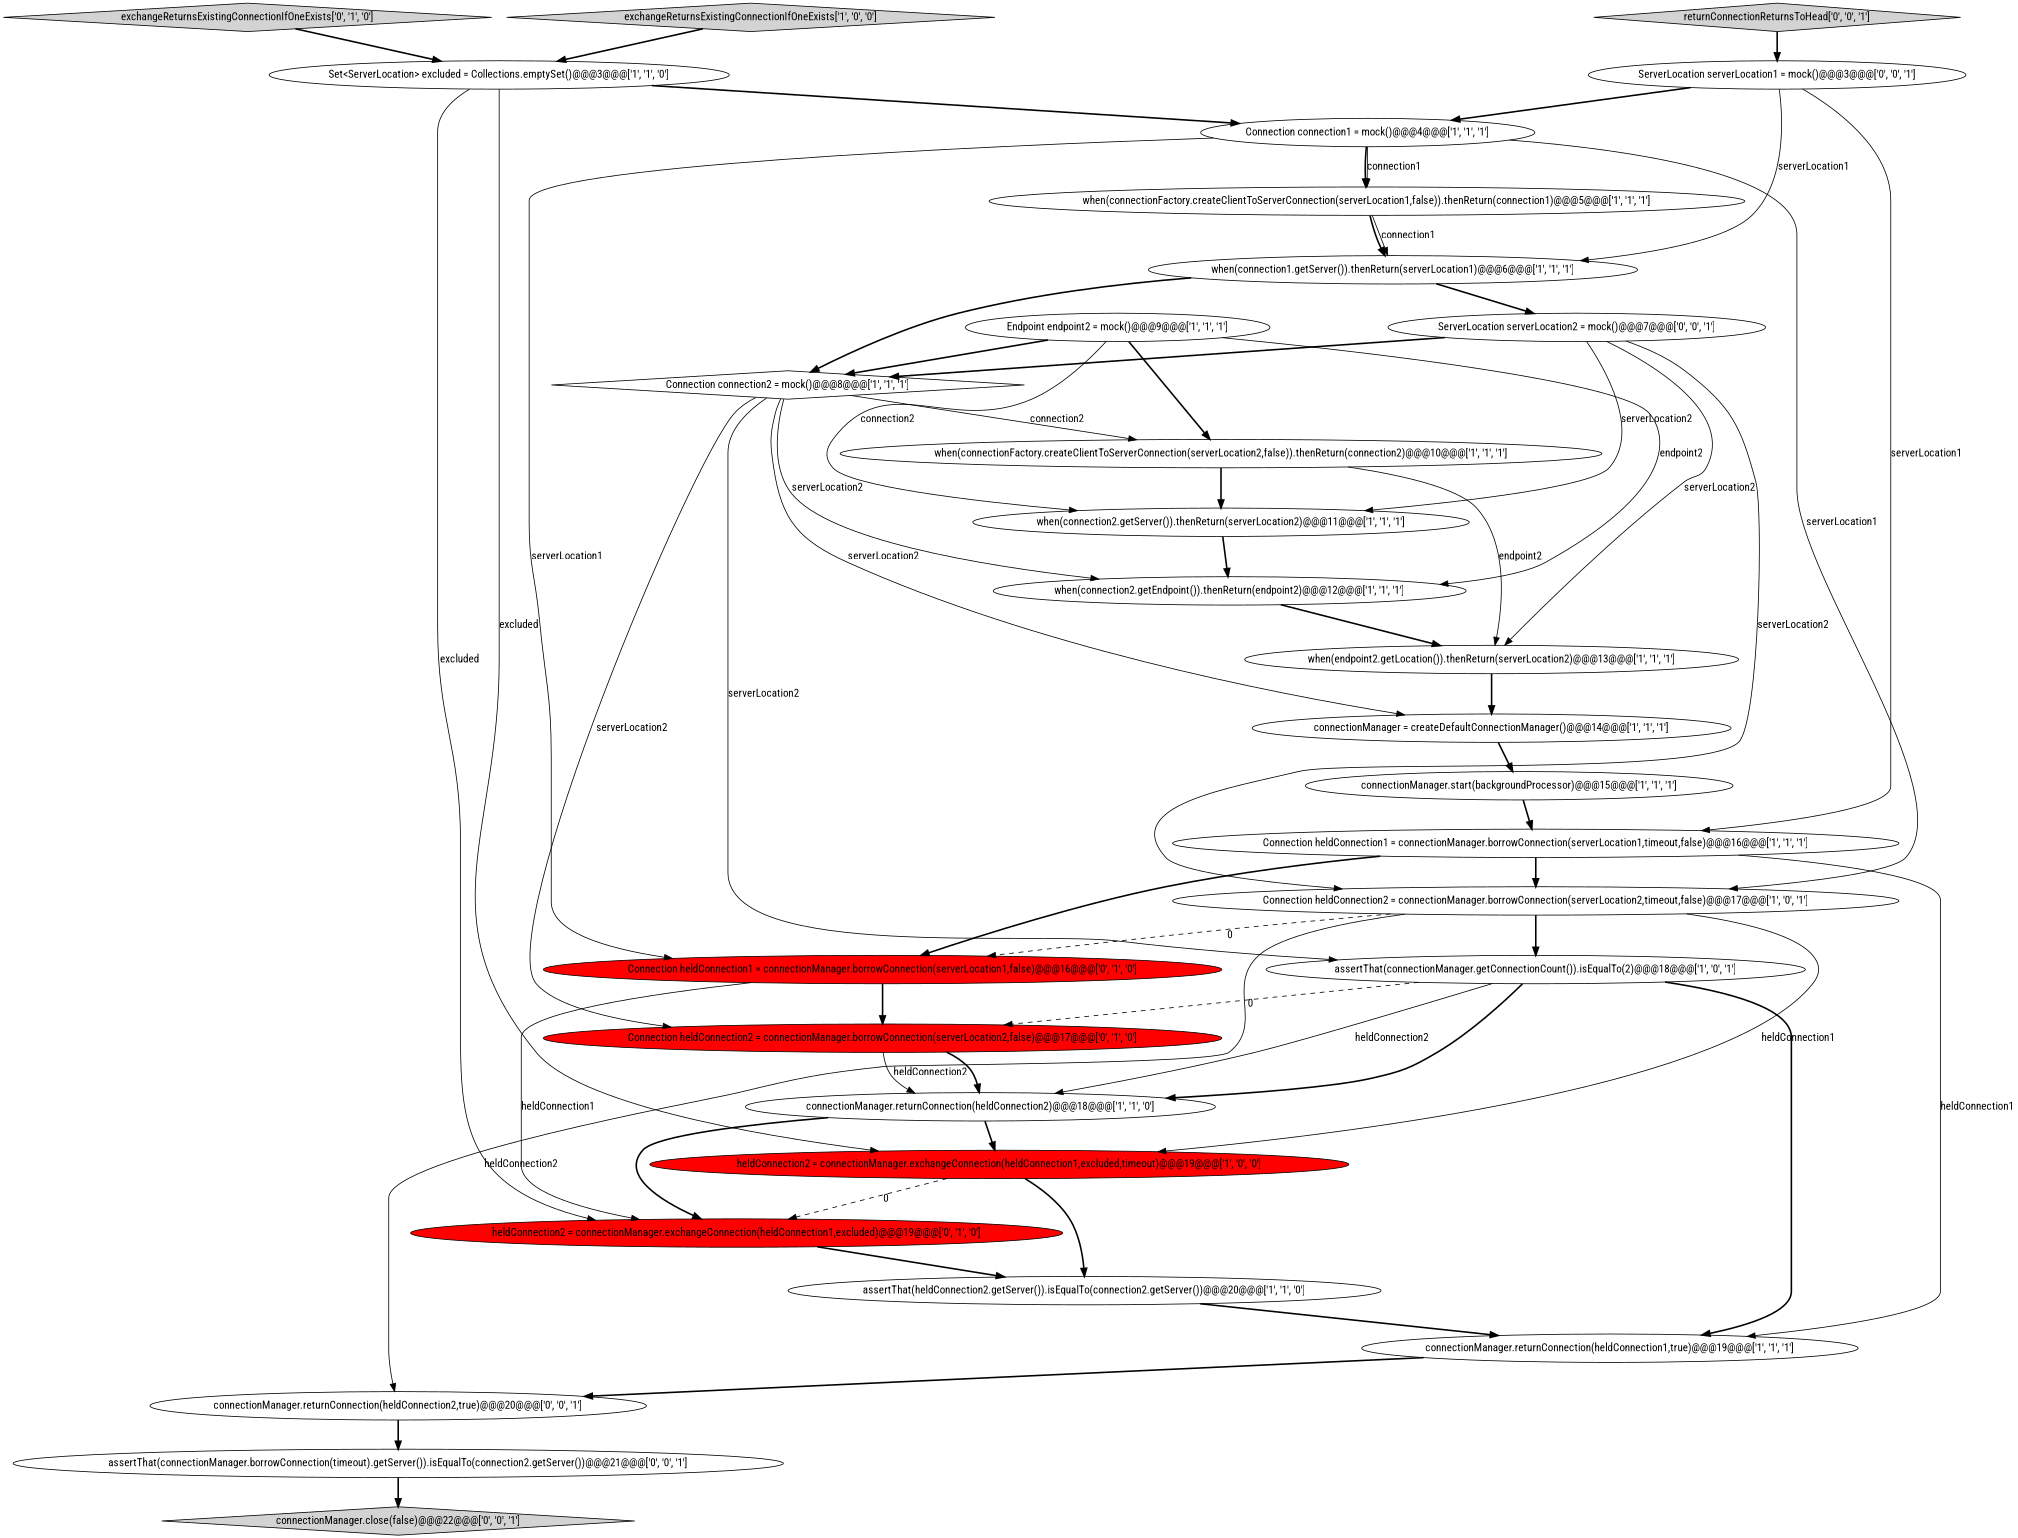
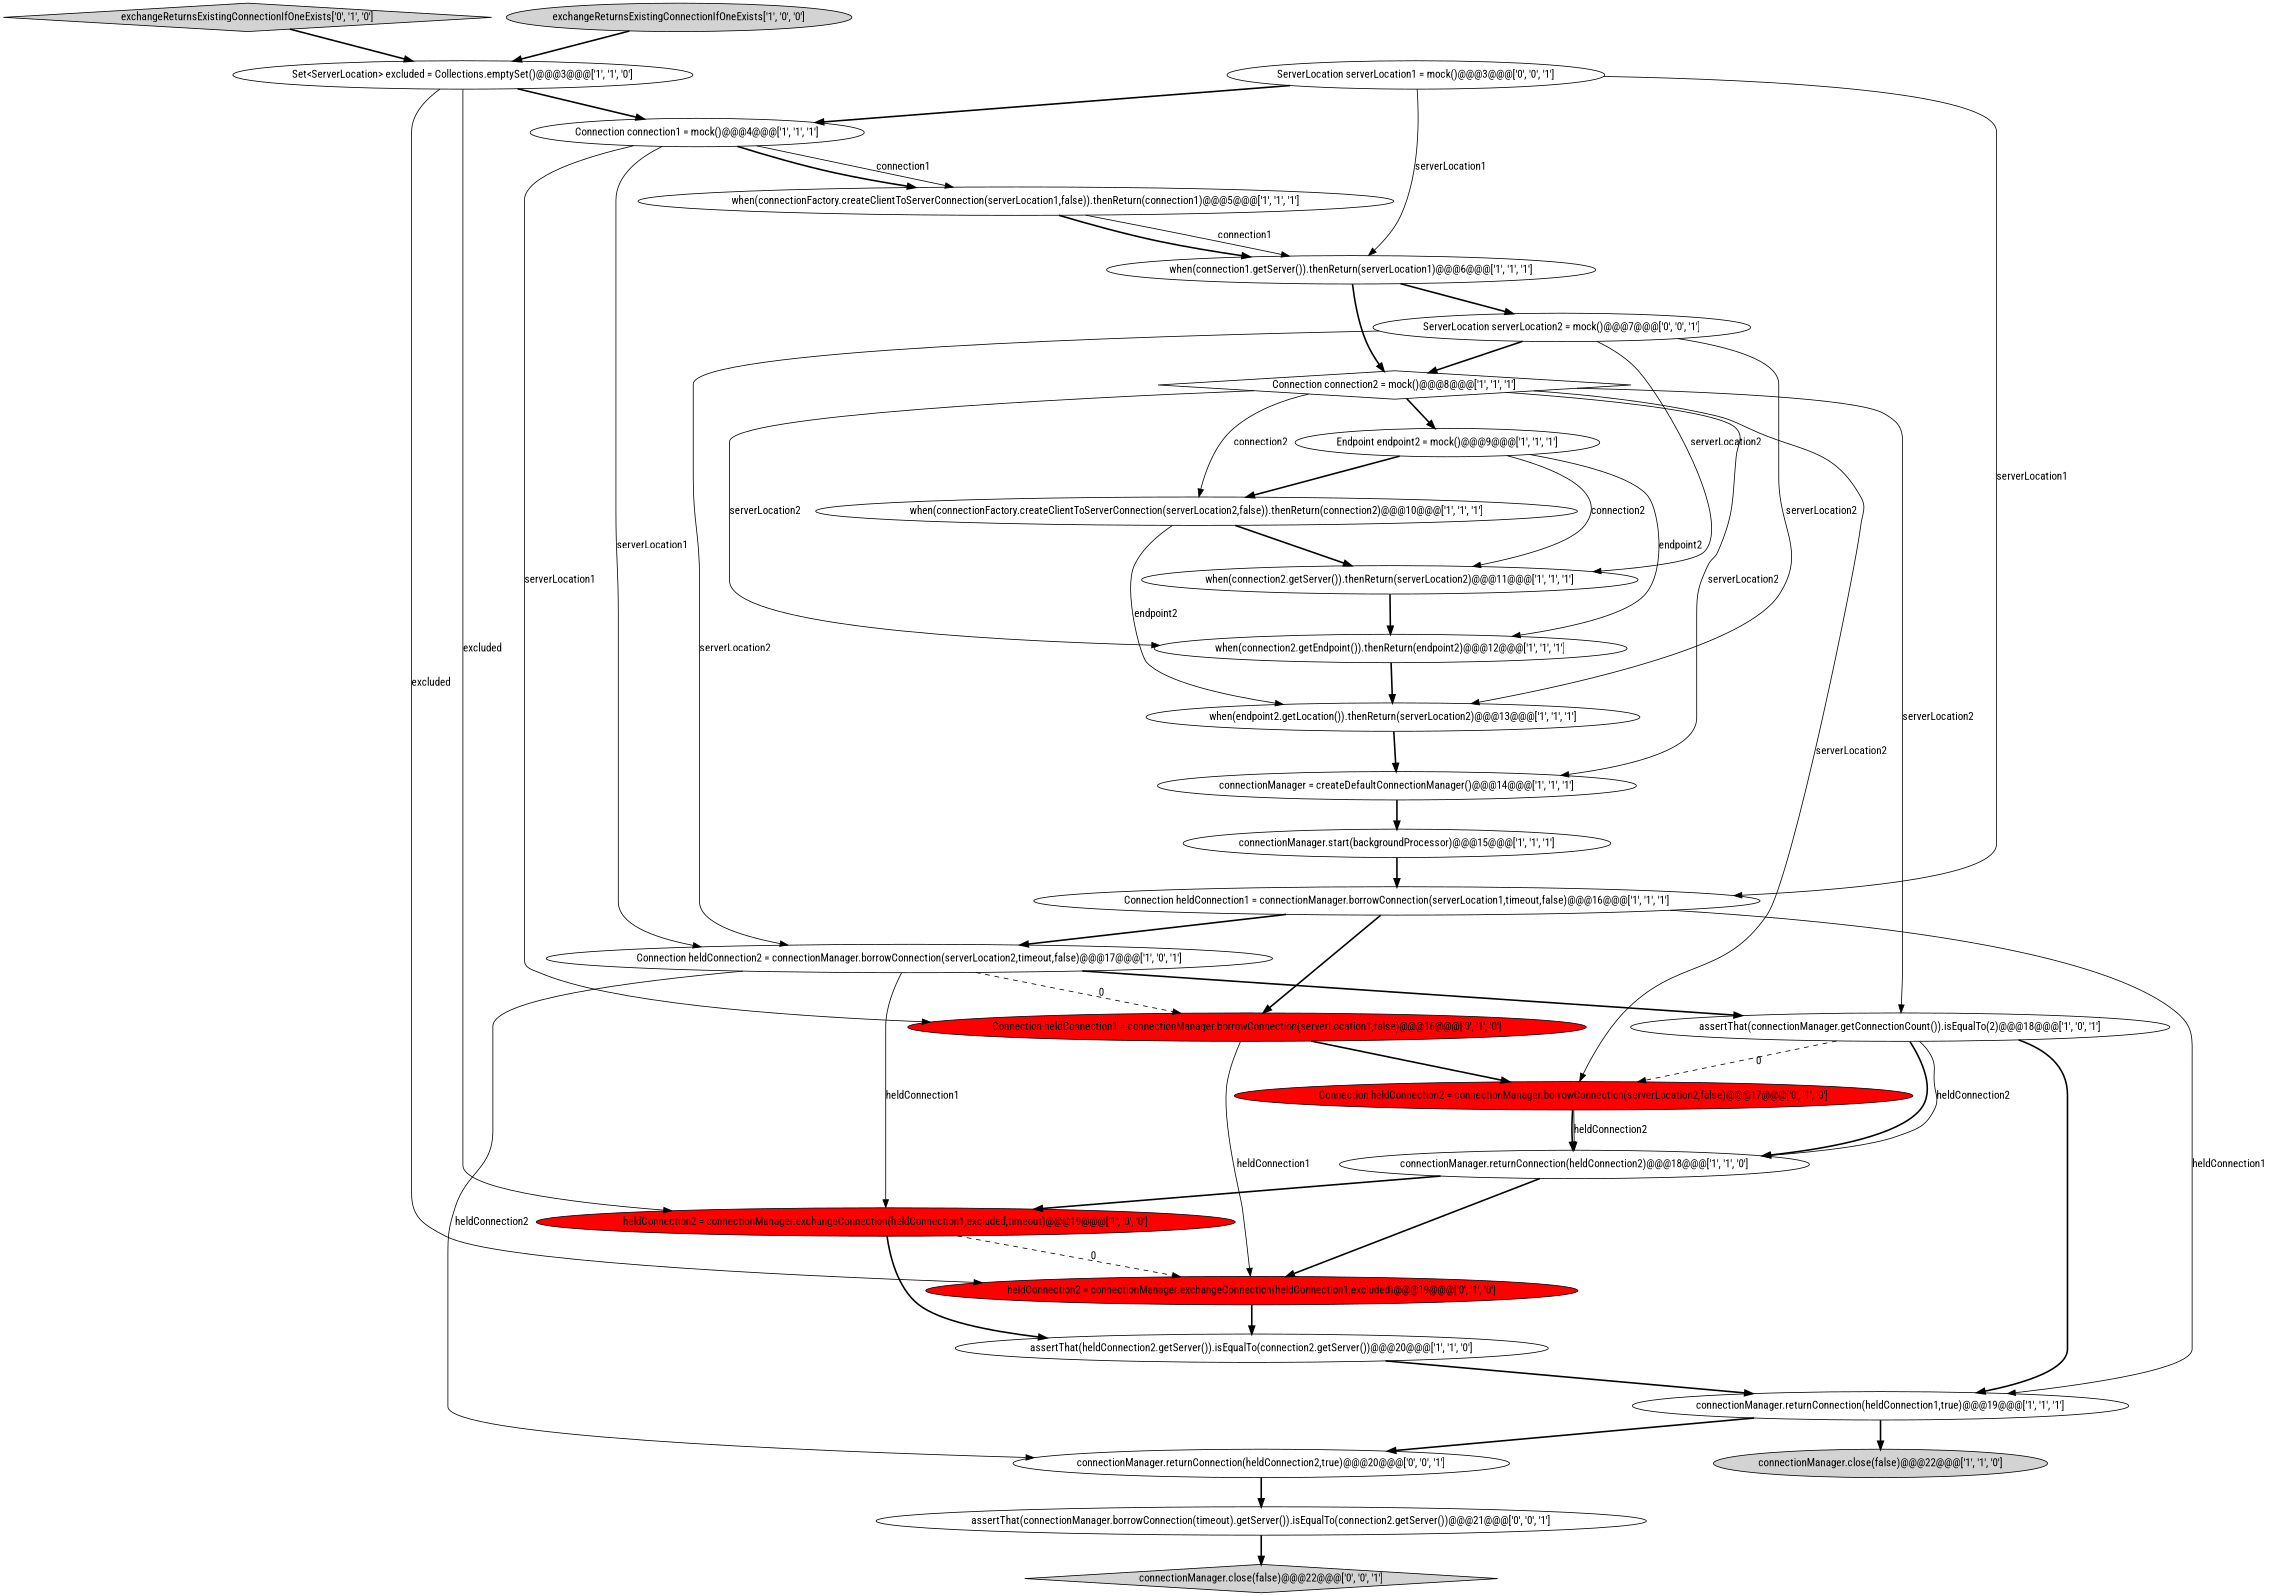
(751, 17) -> (679, 17)
(1777, 17) -> none
(951, 356) -> (1418, 410)
none -> (1881, 1463)
